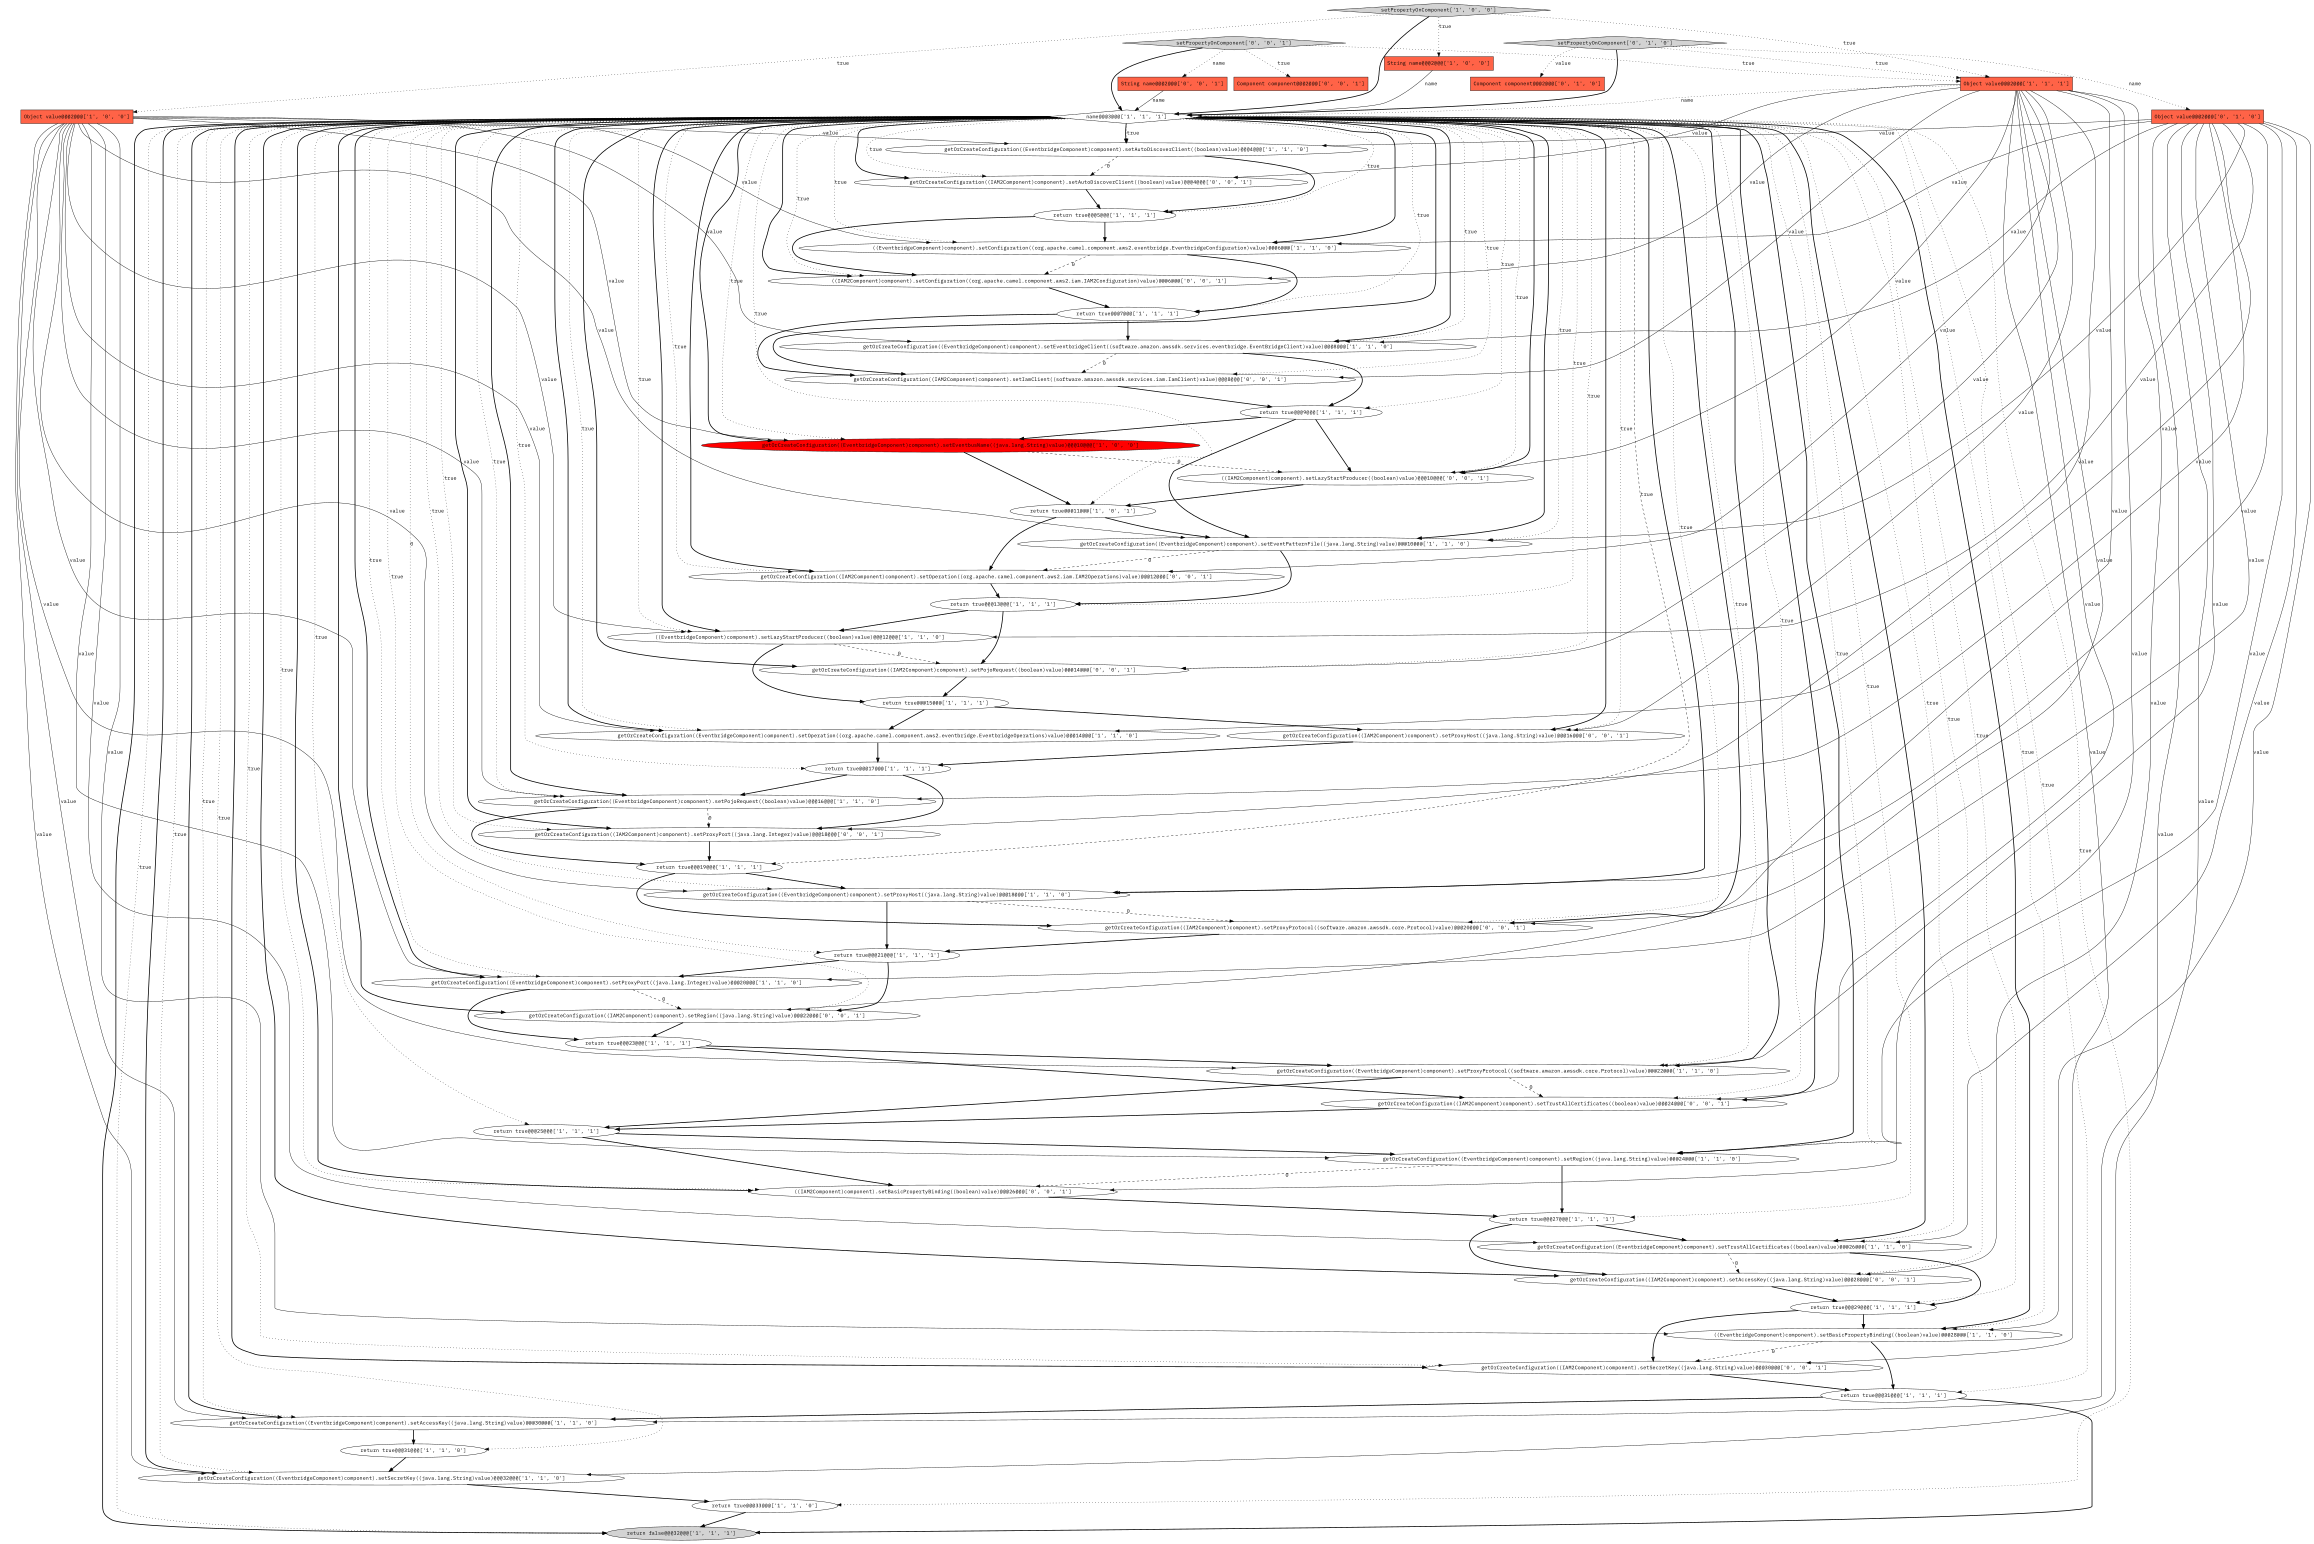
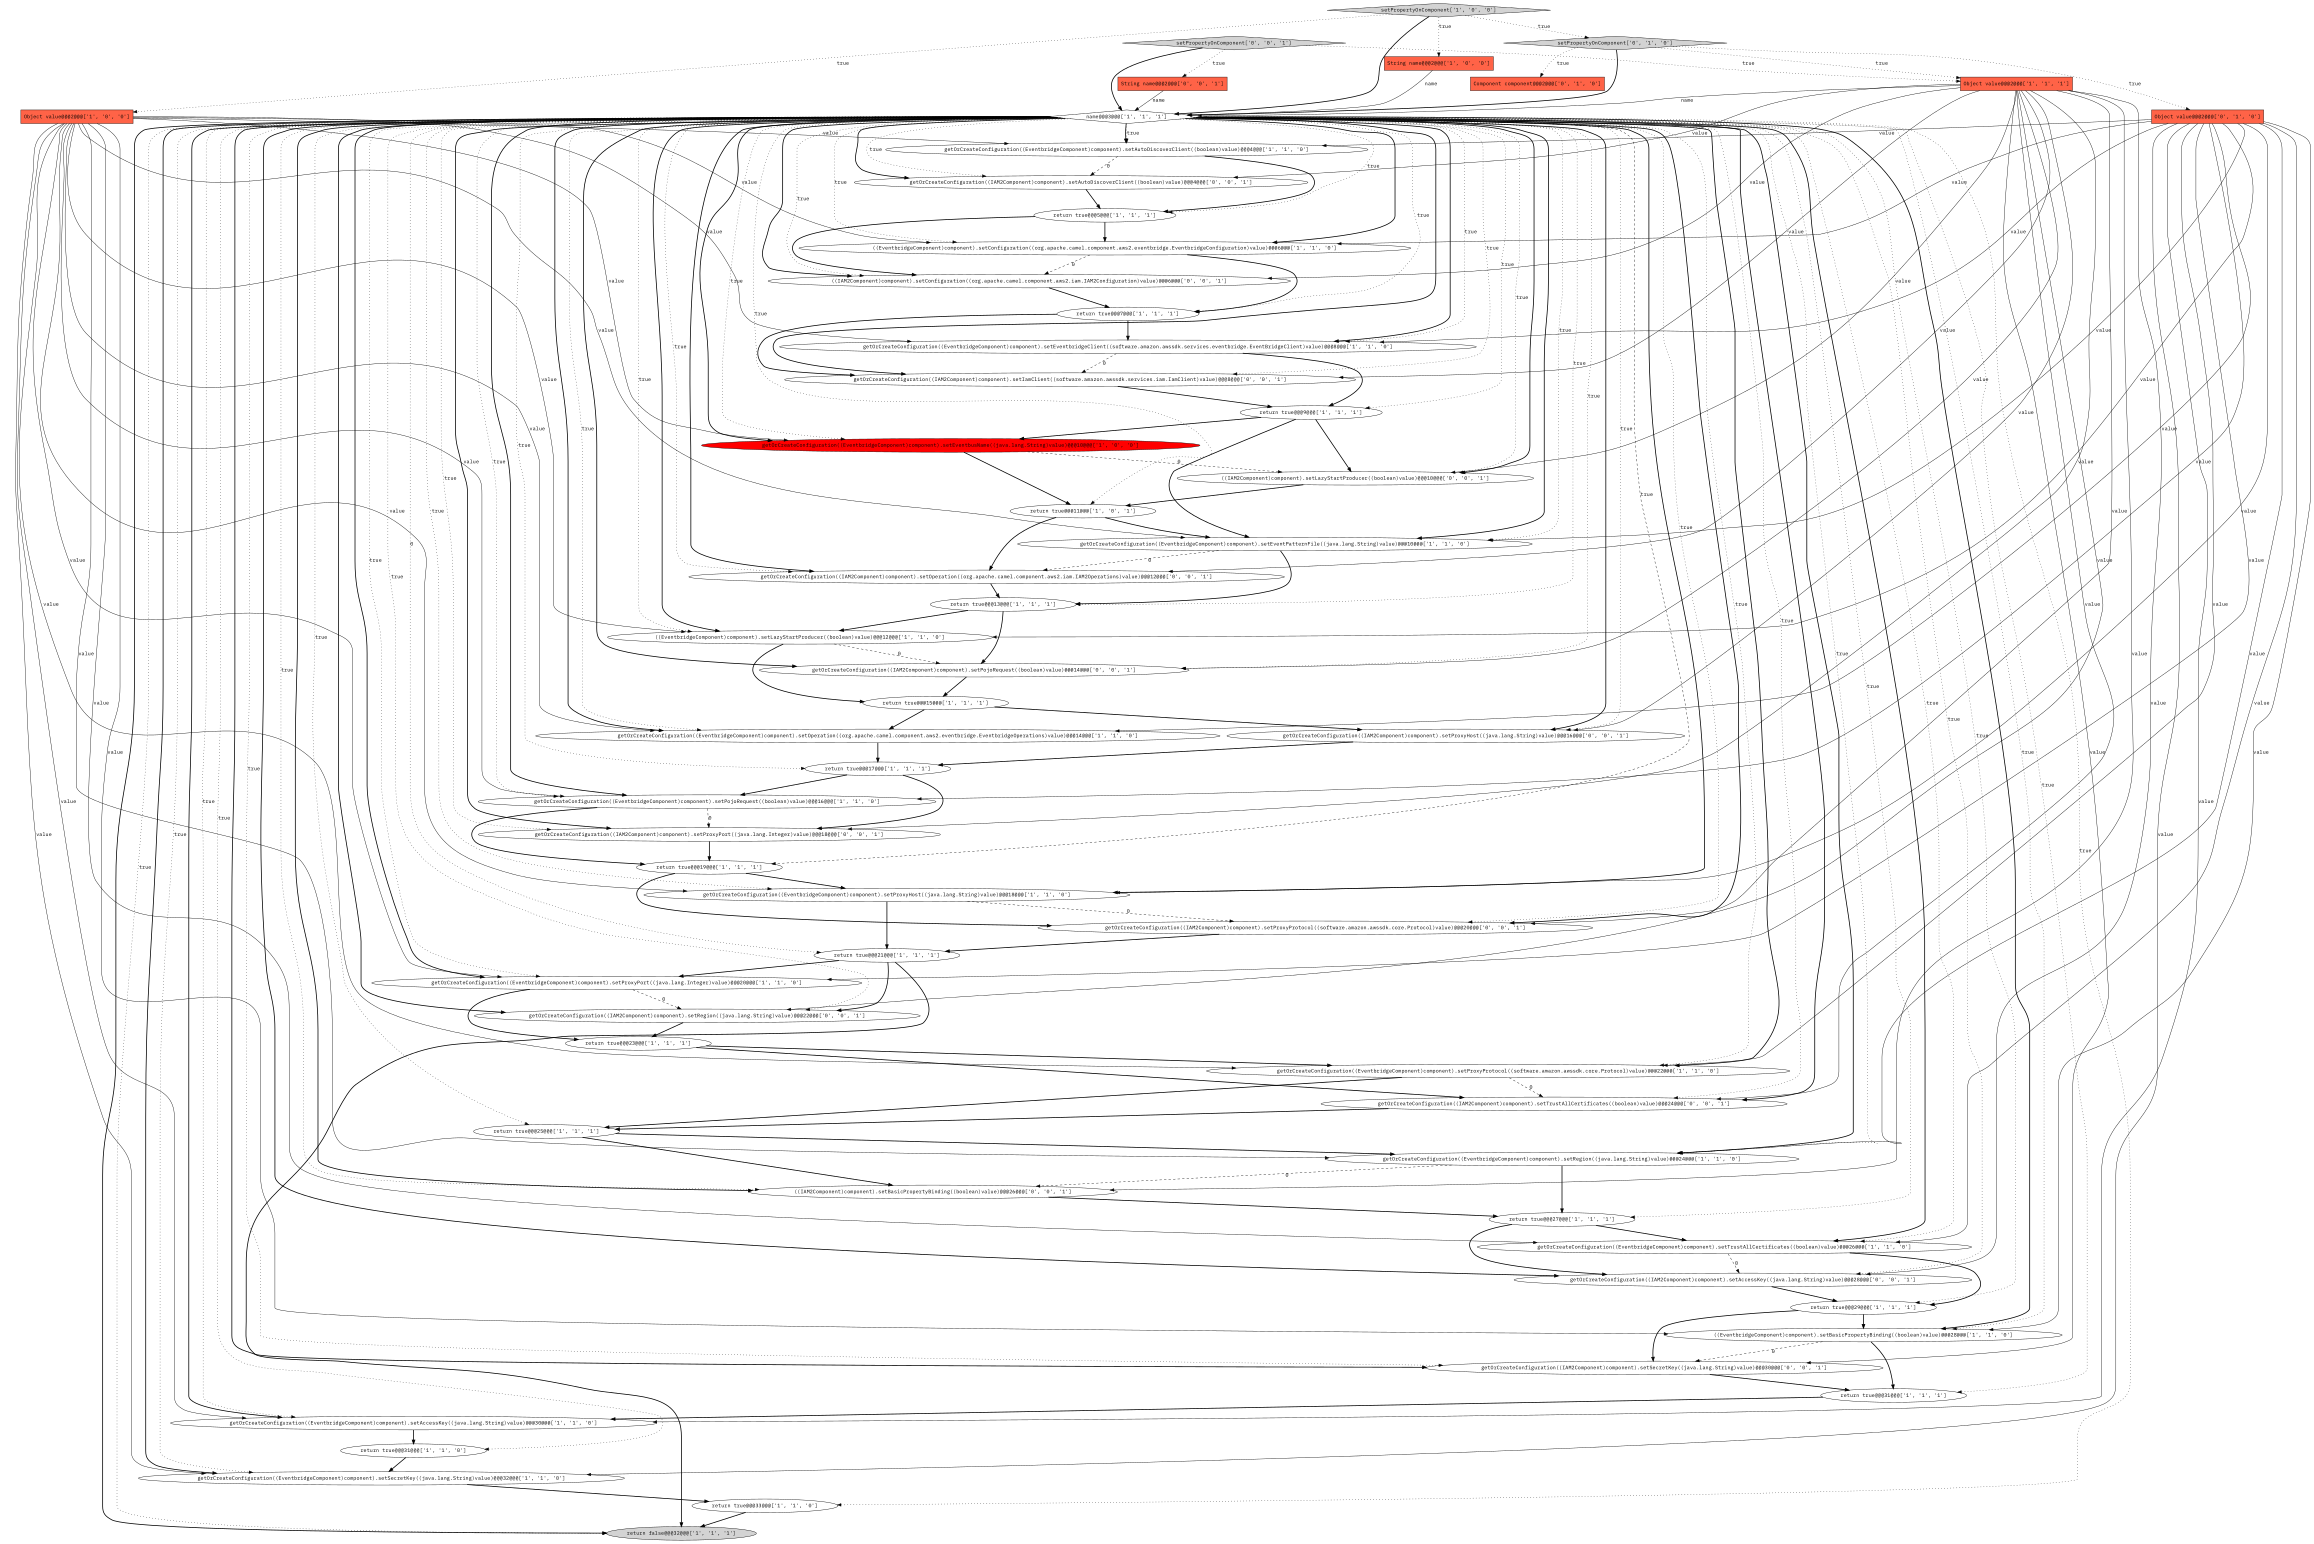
(1740, 36) -> (1525, 26)
(1219, 63) -> (1219, 63)
(1563, 63) -> (1563, 63)
(1301, 84) -> none
(2135, 84) -> (2135, 84)
(1581, 105) -> (1581, 105)
(1537, 1525) -> (303, 1165)
